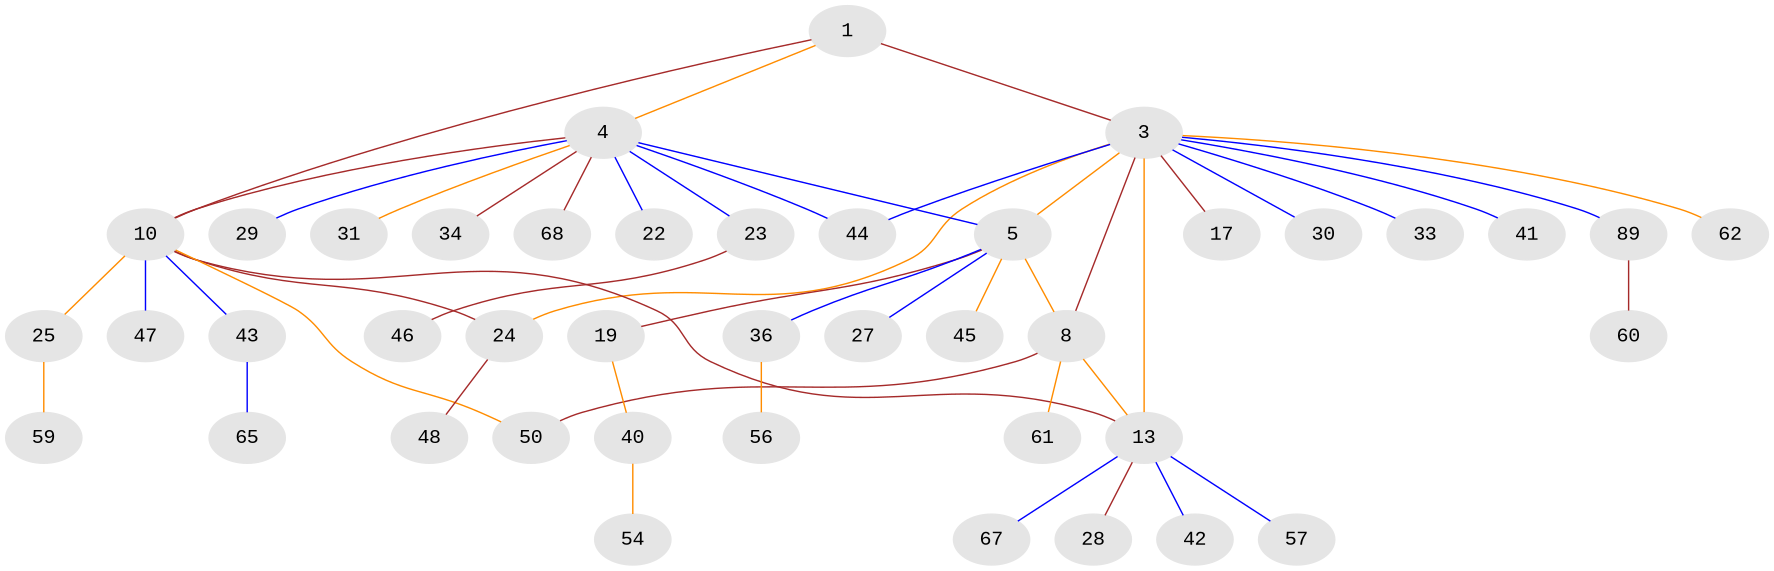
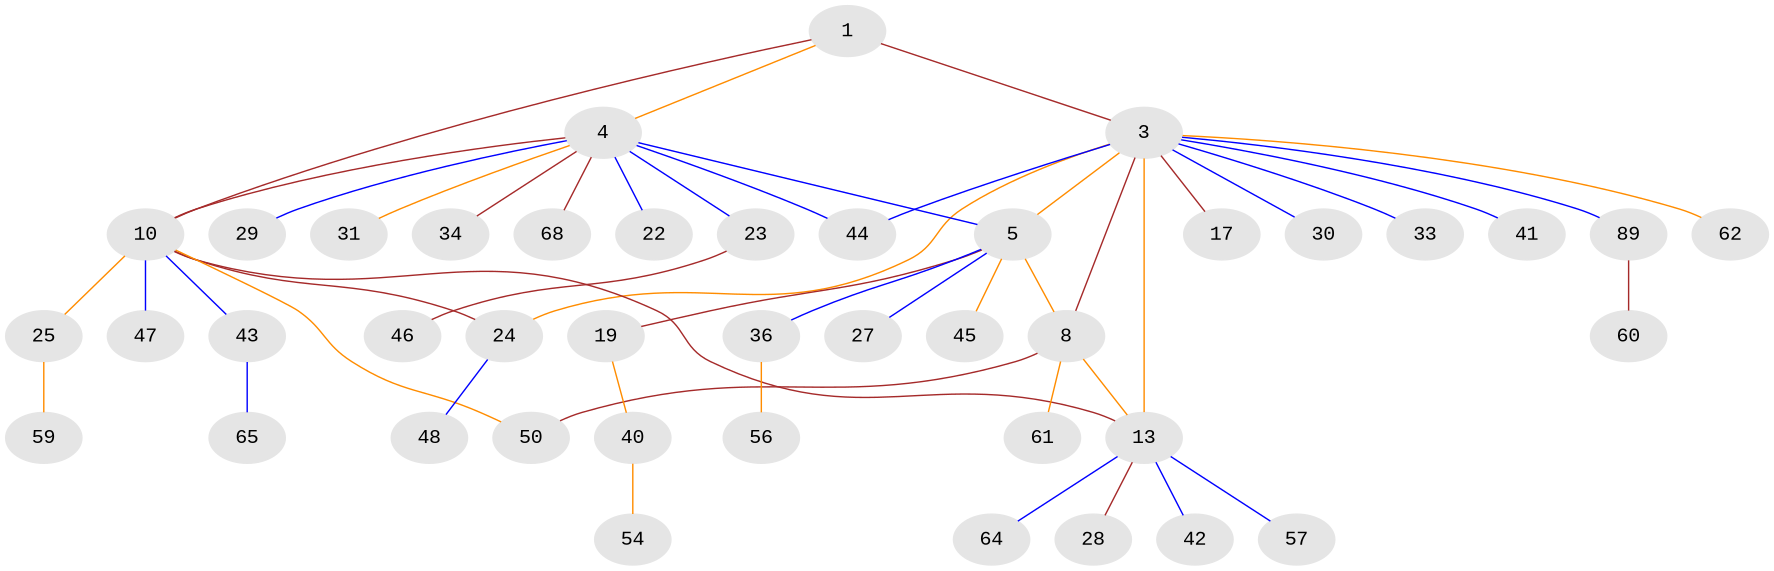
(467, 387) -> (467, 387)
(992, 540) -> (992, 540)
